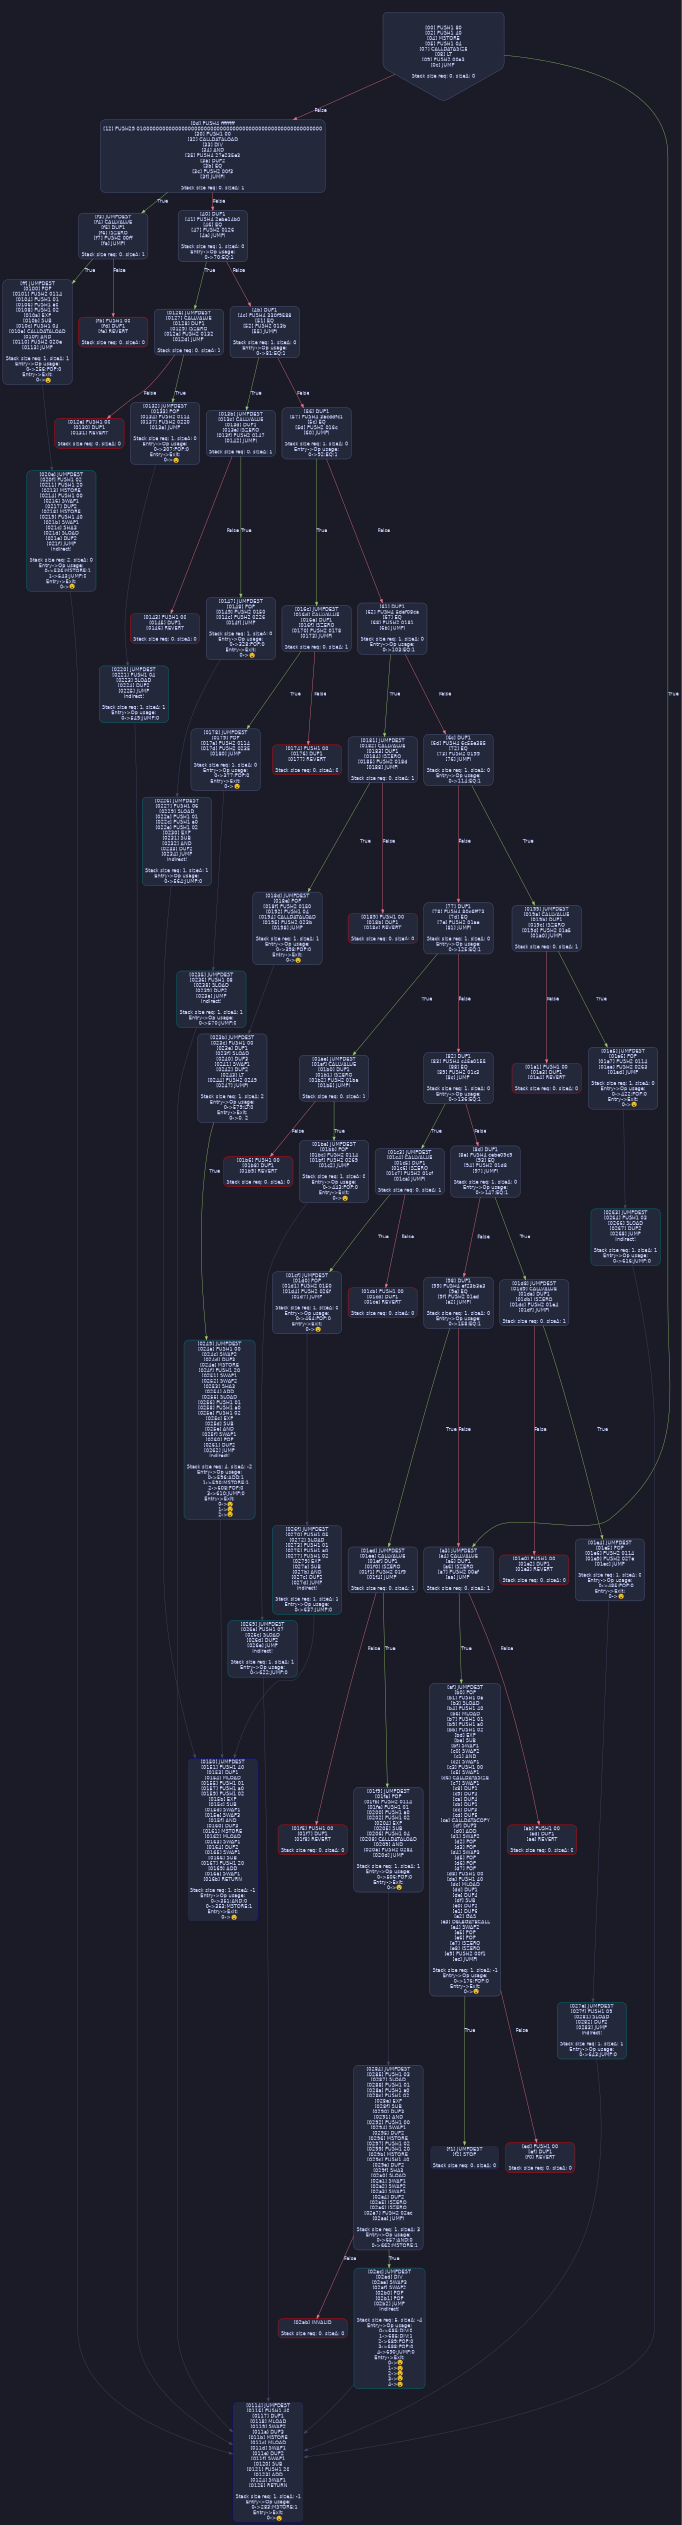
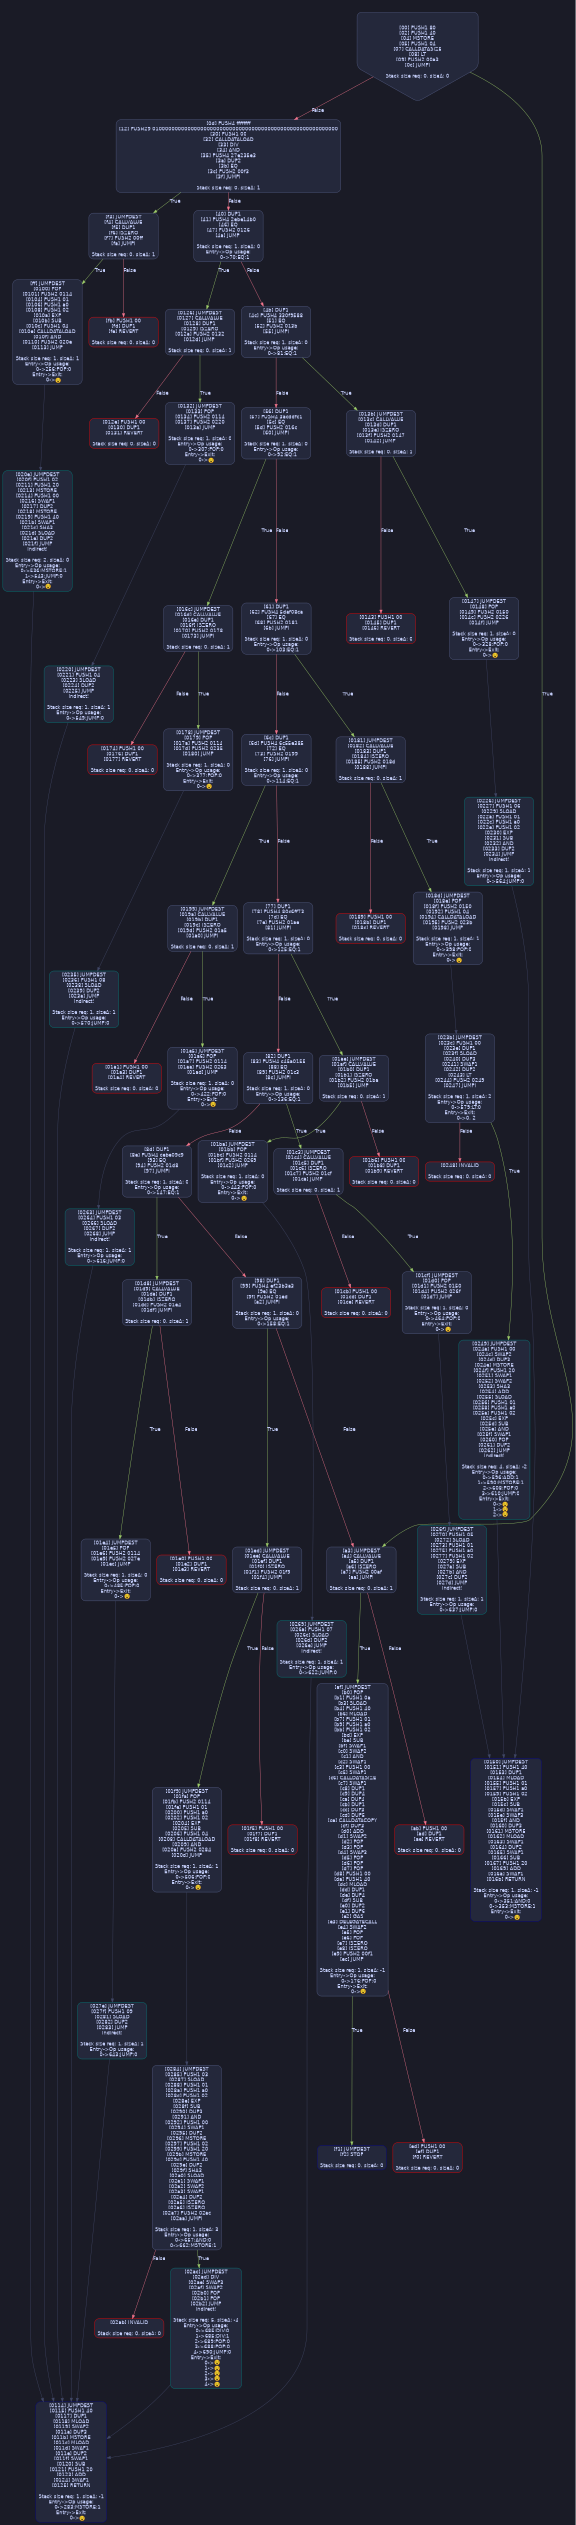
none -> (460, 1172)
